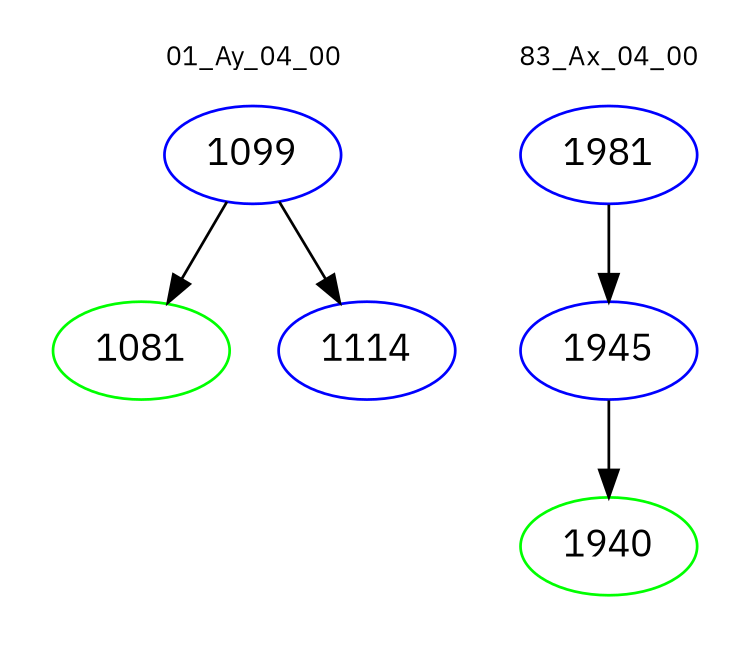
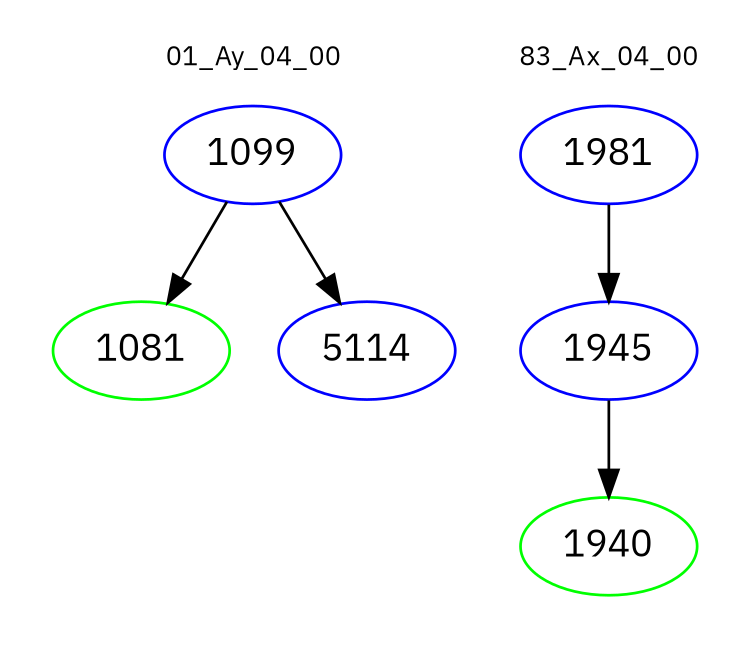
(367, 351) -> (367, 351)
